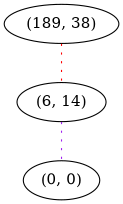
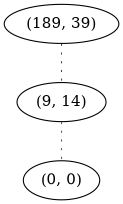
(62, 24) -> (62, 24)
(62, 102) -> (62, 102)
